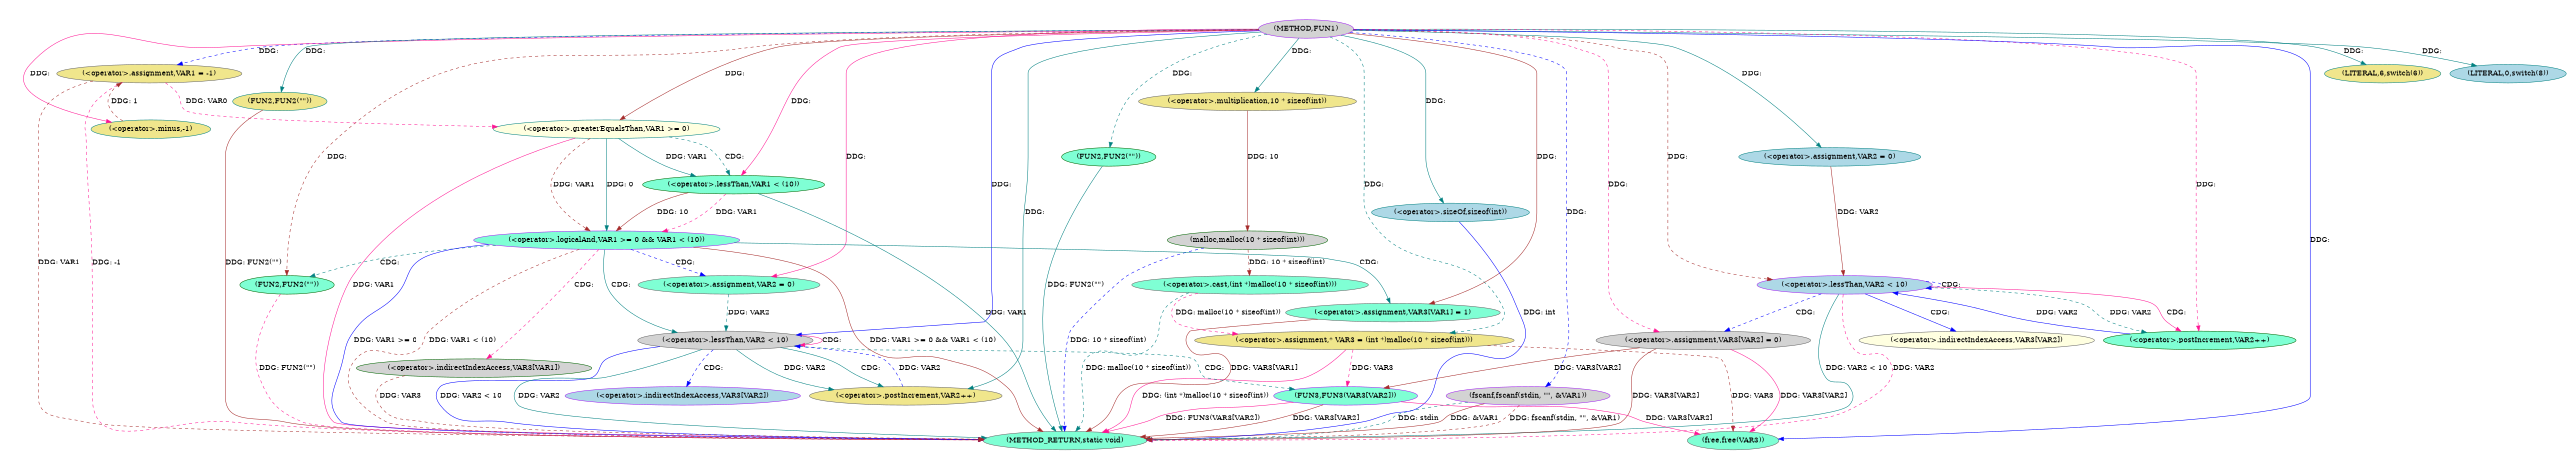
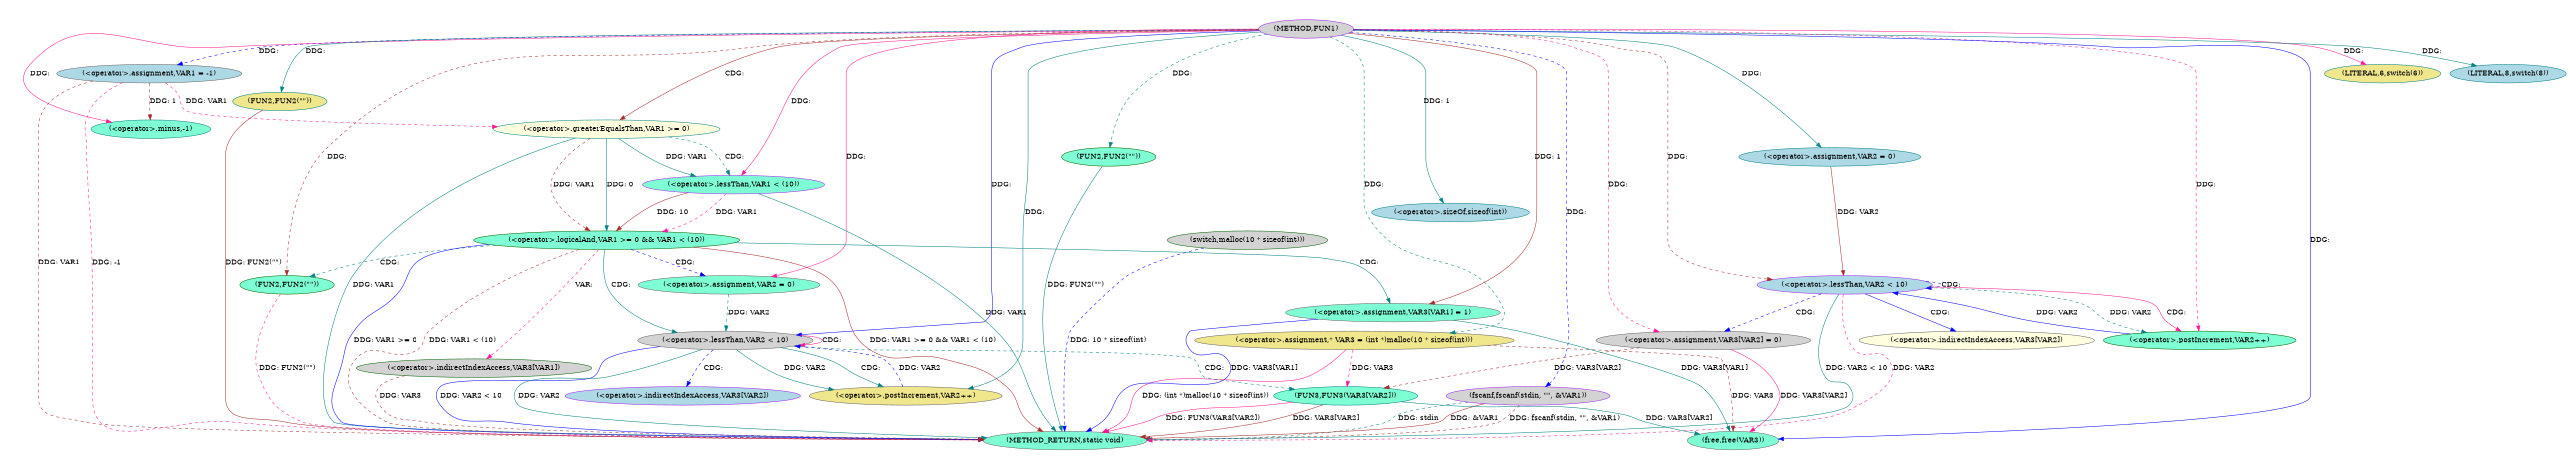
(1859, 31) -> (1859, 31)
(149, 74) -> (149, 74)
(736, 74) -> (736, 74)
(2508, 74) -> (2508, 74)
(207, 101) -> (207, 101)
(1248, 101) -> none
(1437, 101) -> (1437, 101)
(108, 105) -> (150, 99)
(151, 129) -> (151, 129)
(1548, 157) -> (1548, 157)
(734, 185) -> (734, 185)
(607, 240) -> (607, 240)
(1248, 240) -> (1248, 240)
(585, 285) -> (585, 285)
(1250, 285) -> none
(1223, 355) -> (1223, 355)
none -> (1610, 355)
(1514, 365) -> (1514, 365)
(1432, 393) -> none
(1346, 396) -> (1346, 396)
(325, 404) -> (325, 404)
(1549, 406) -> (1549, 406)
(1431, 436) -> none
